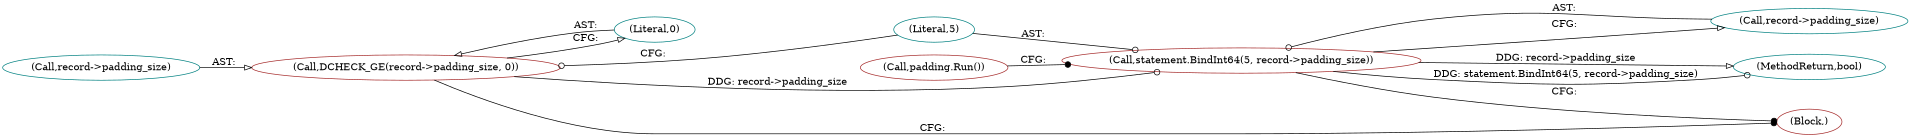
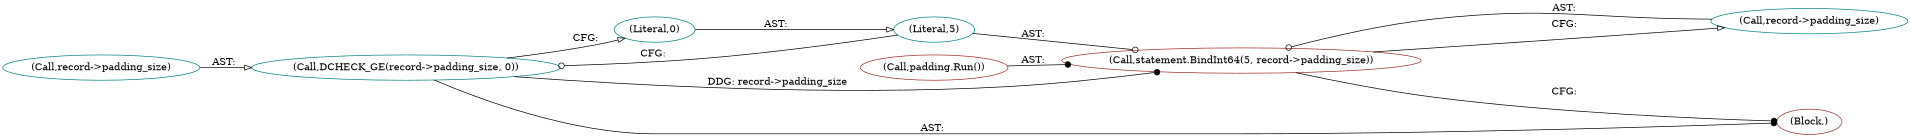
(537, 38) -> (791, 30)
(1035, 60) -> (1035, 60)
(1809, 67) -> none
(406, 68) -> (406, 68)
(834, 90) -> (834, 90)
(934, 129) -> (934, 129)
